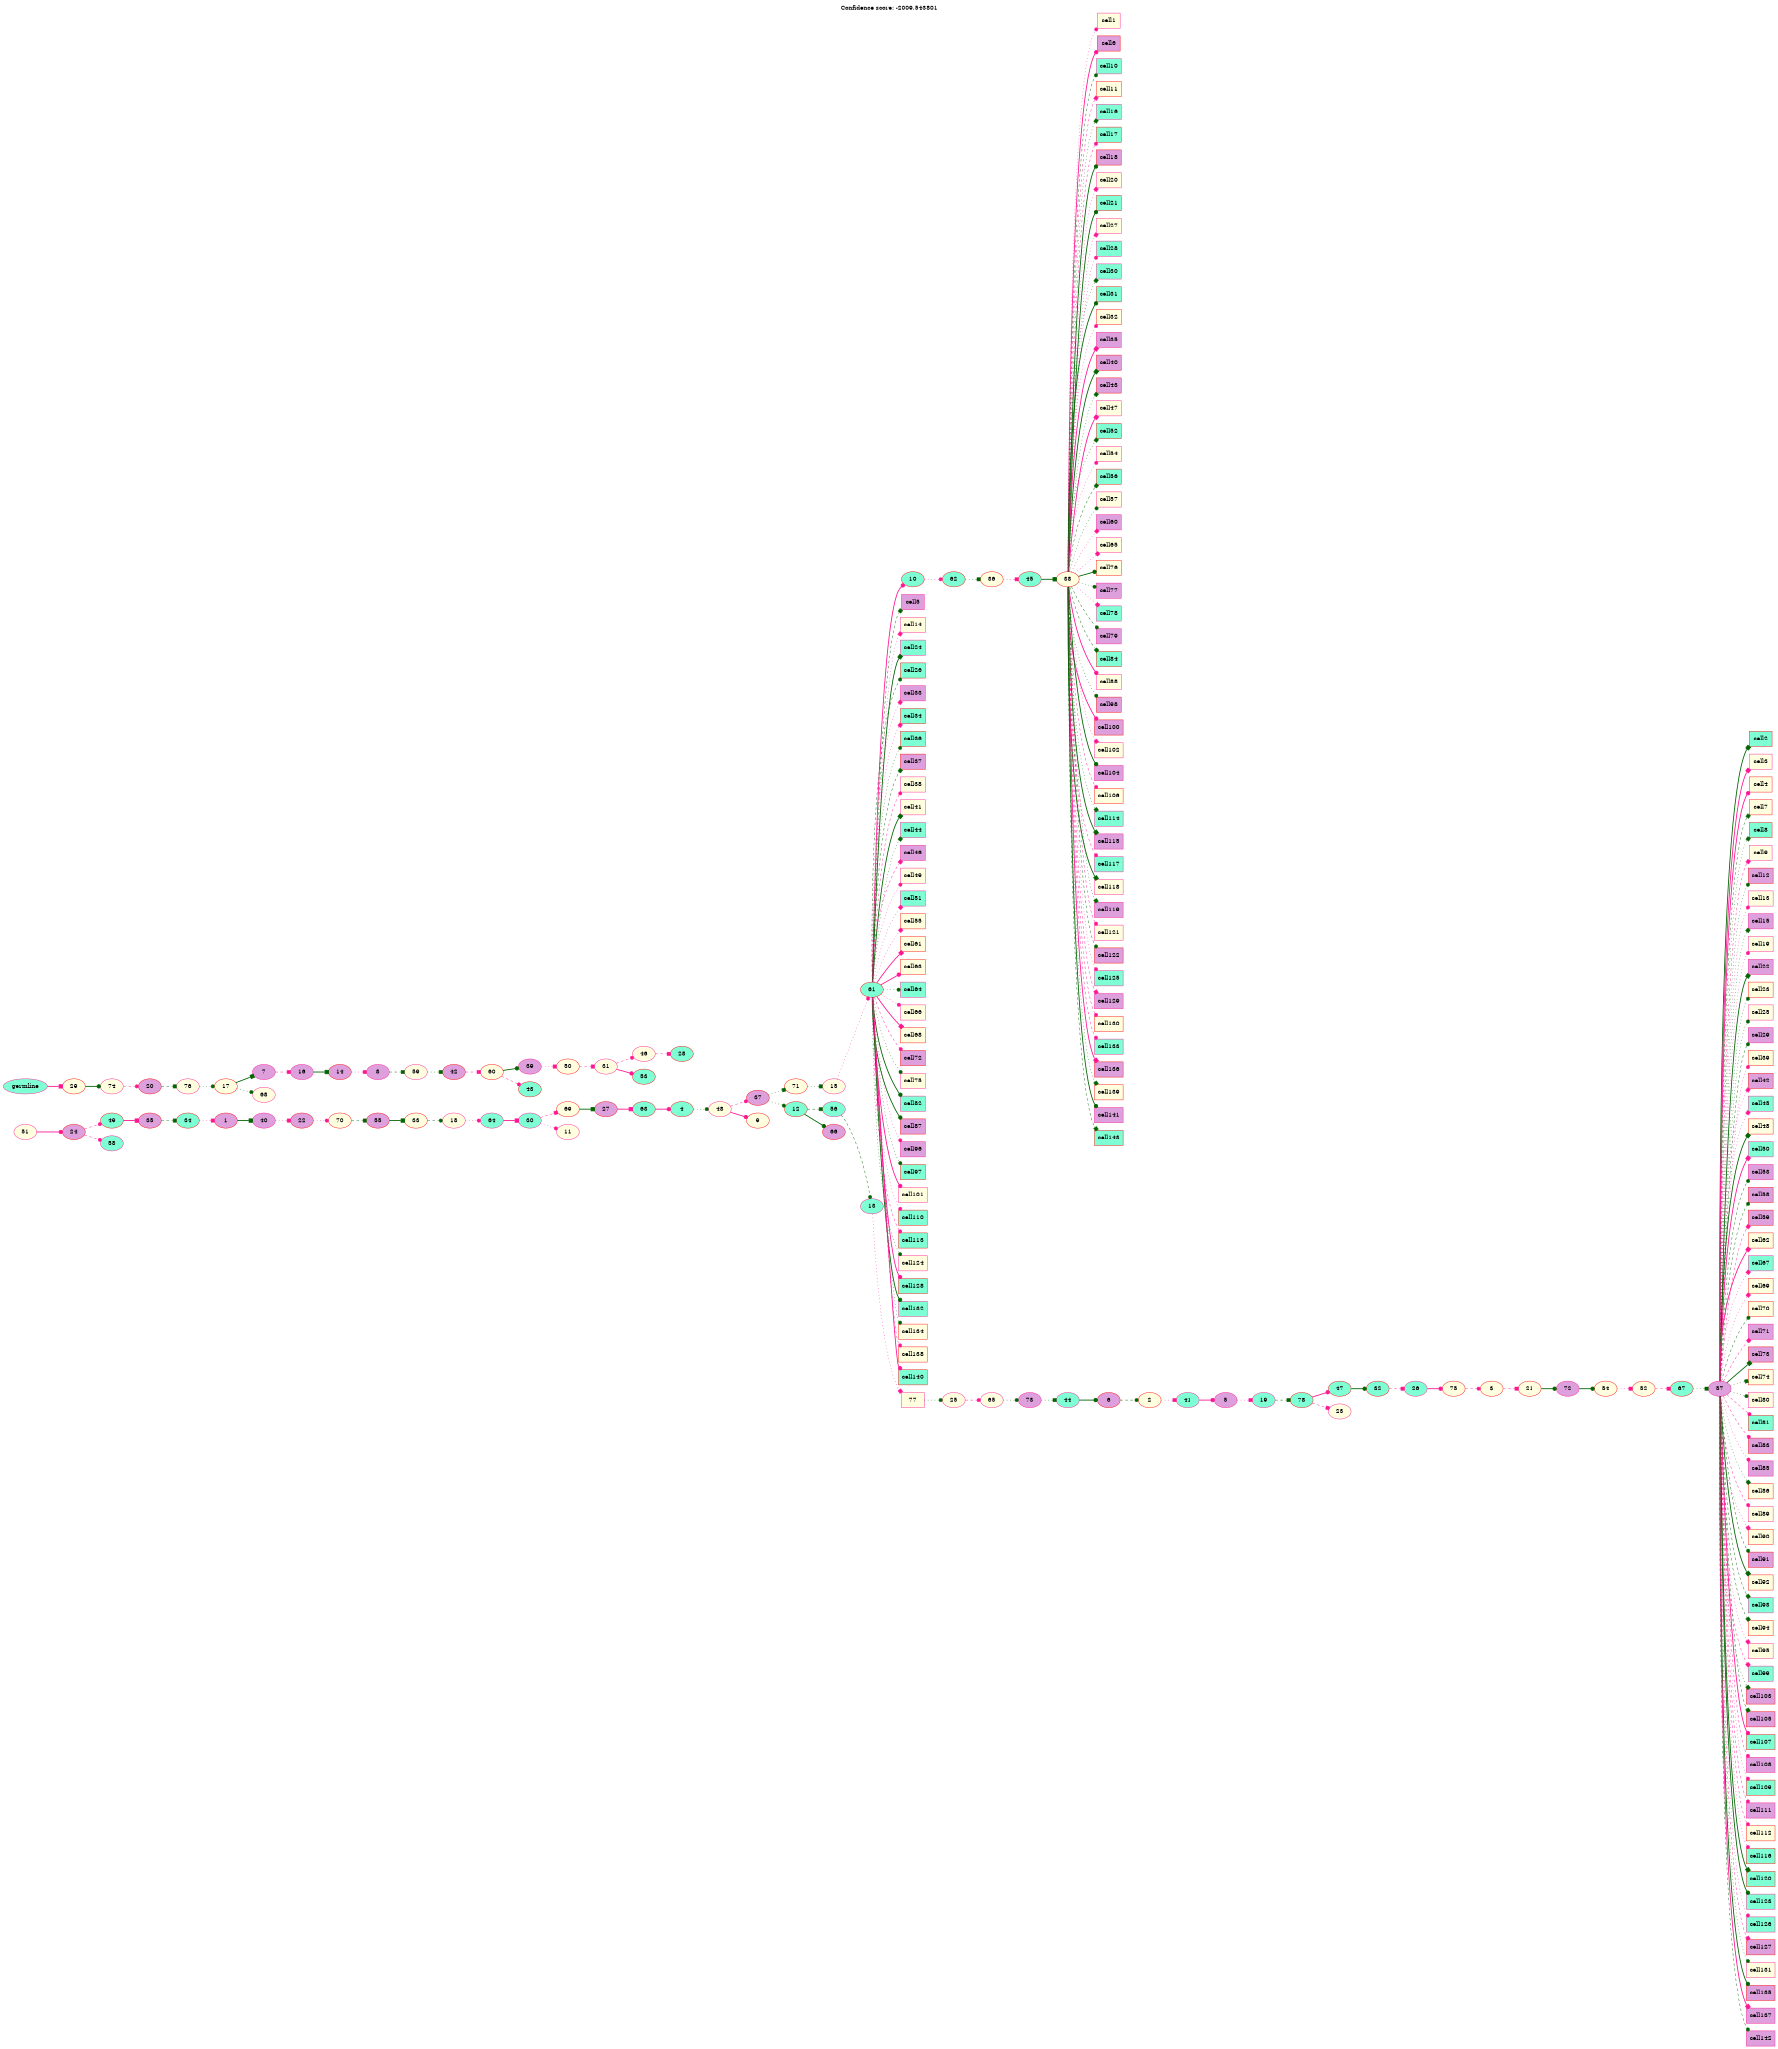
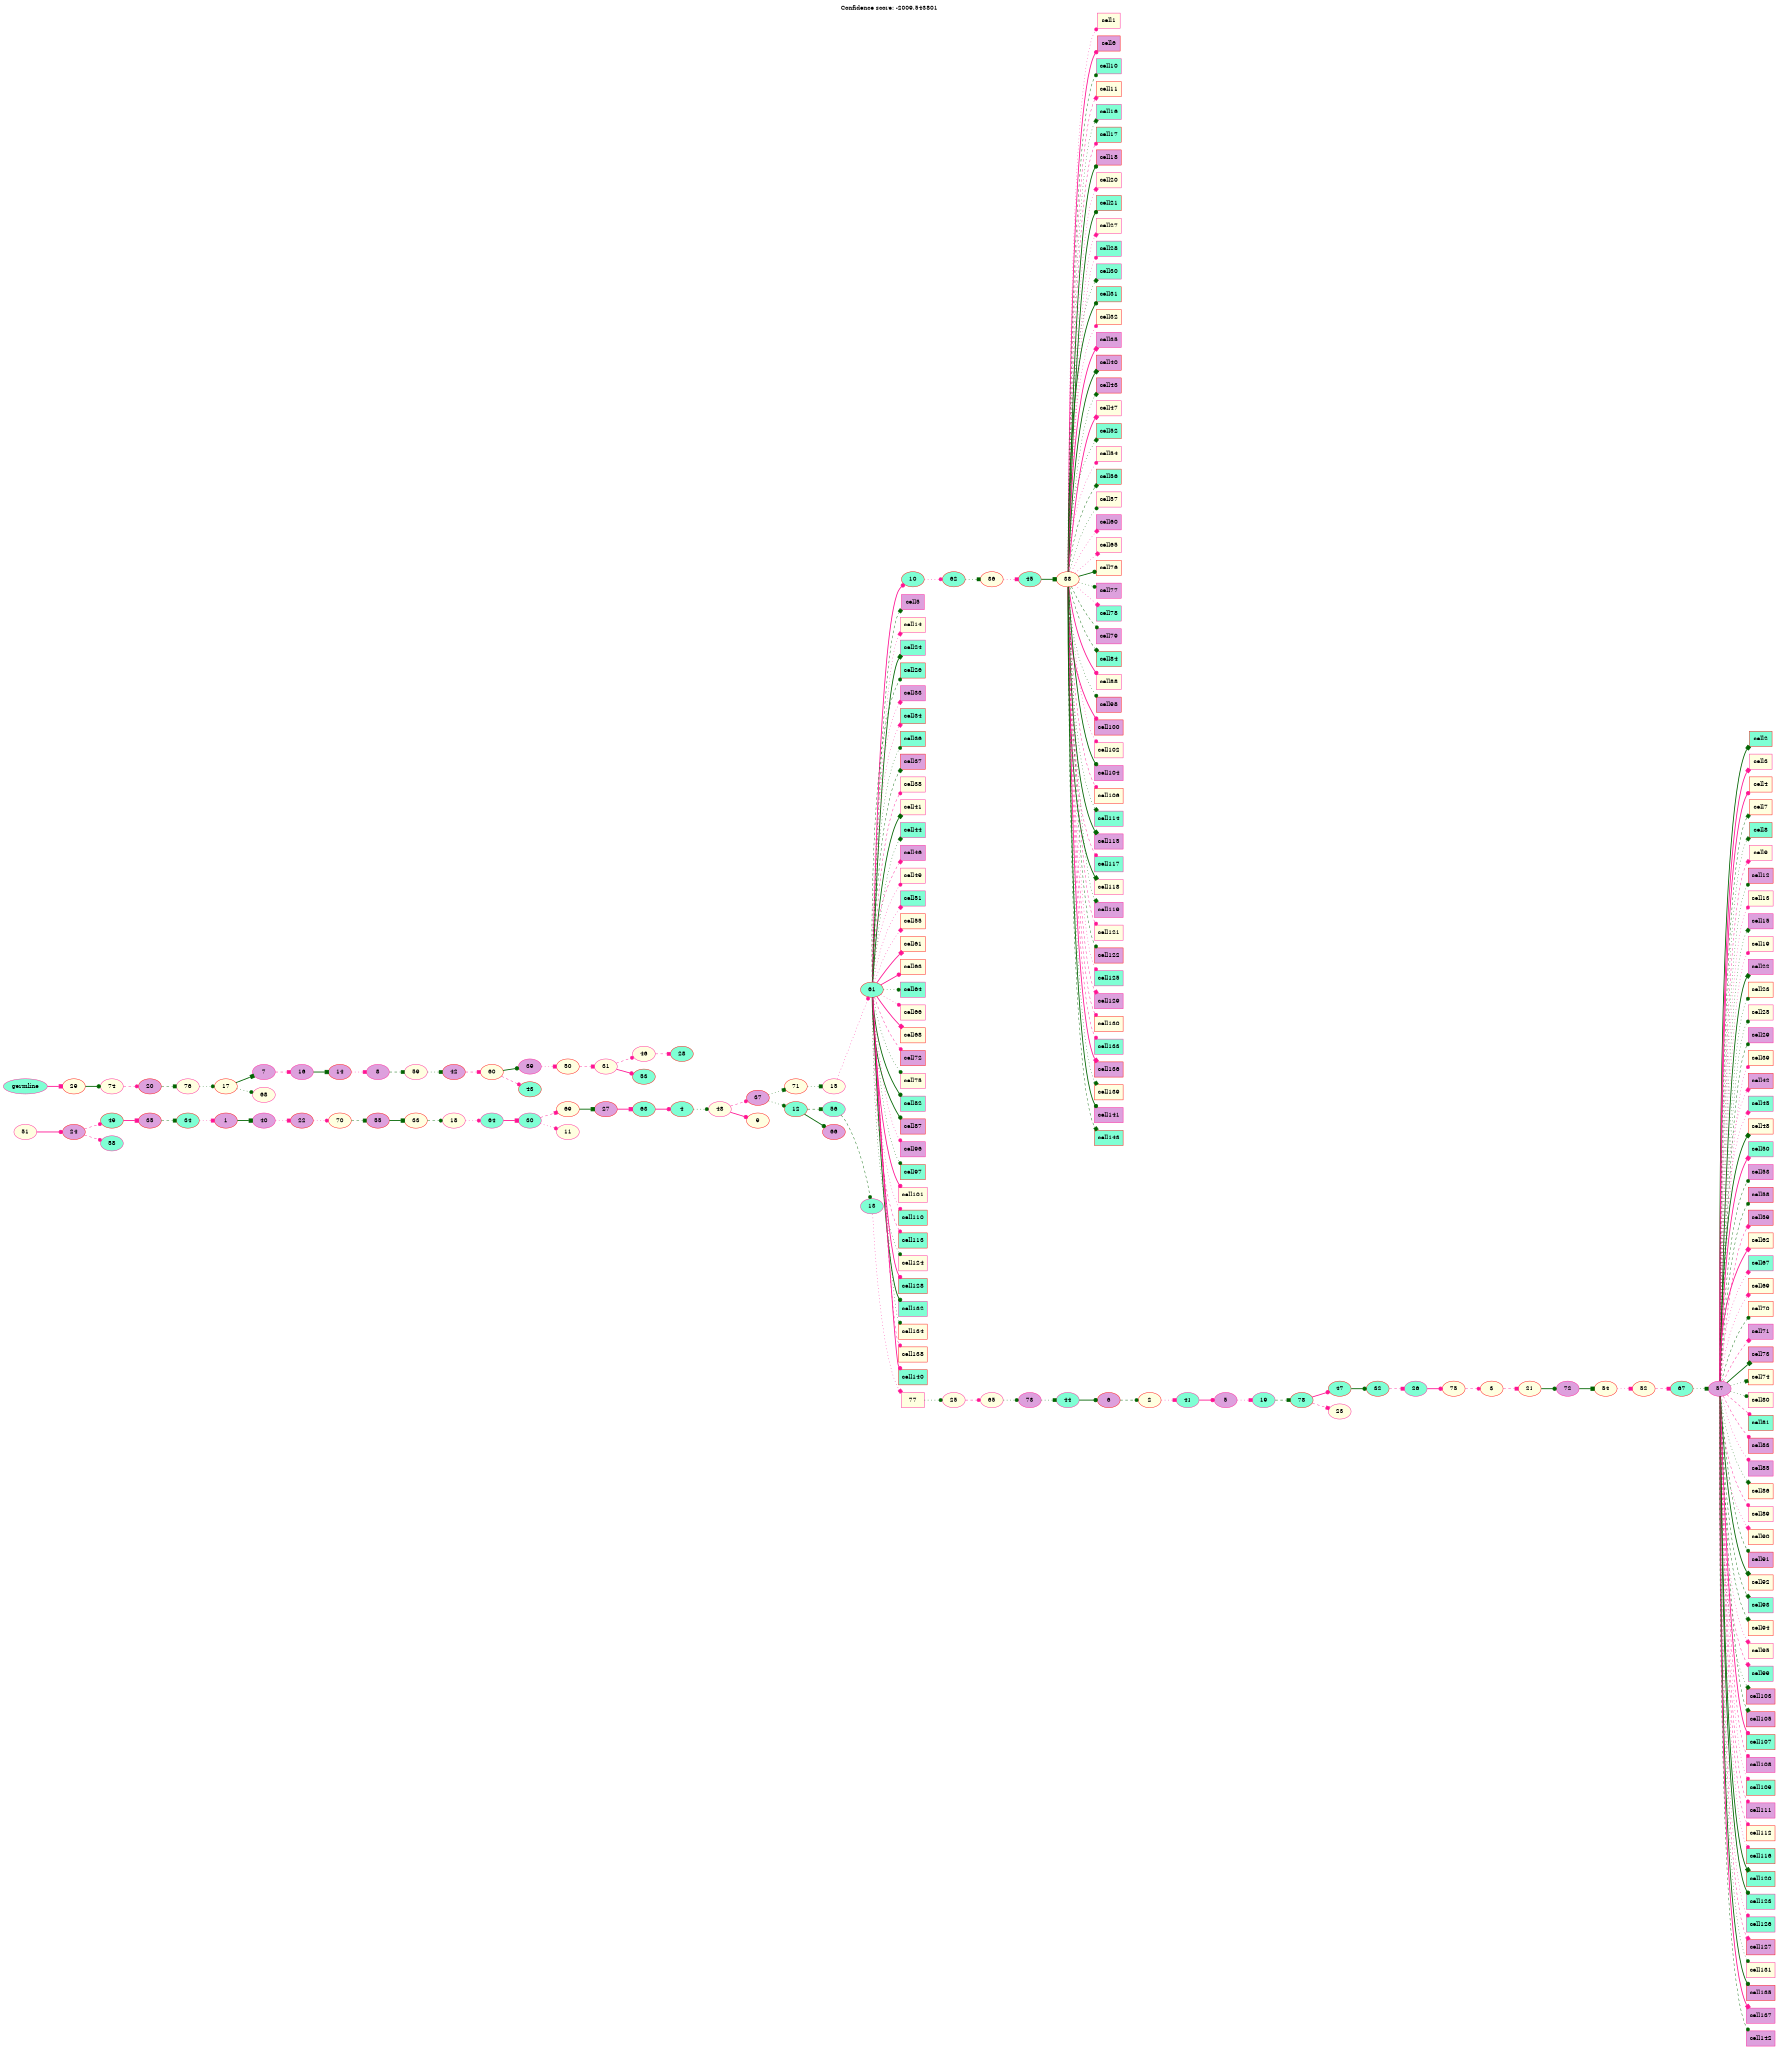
(1082, 699) -> (1082, 695)
(1585, 1389) -> (1585, 1389)
